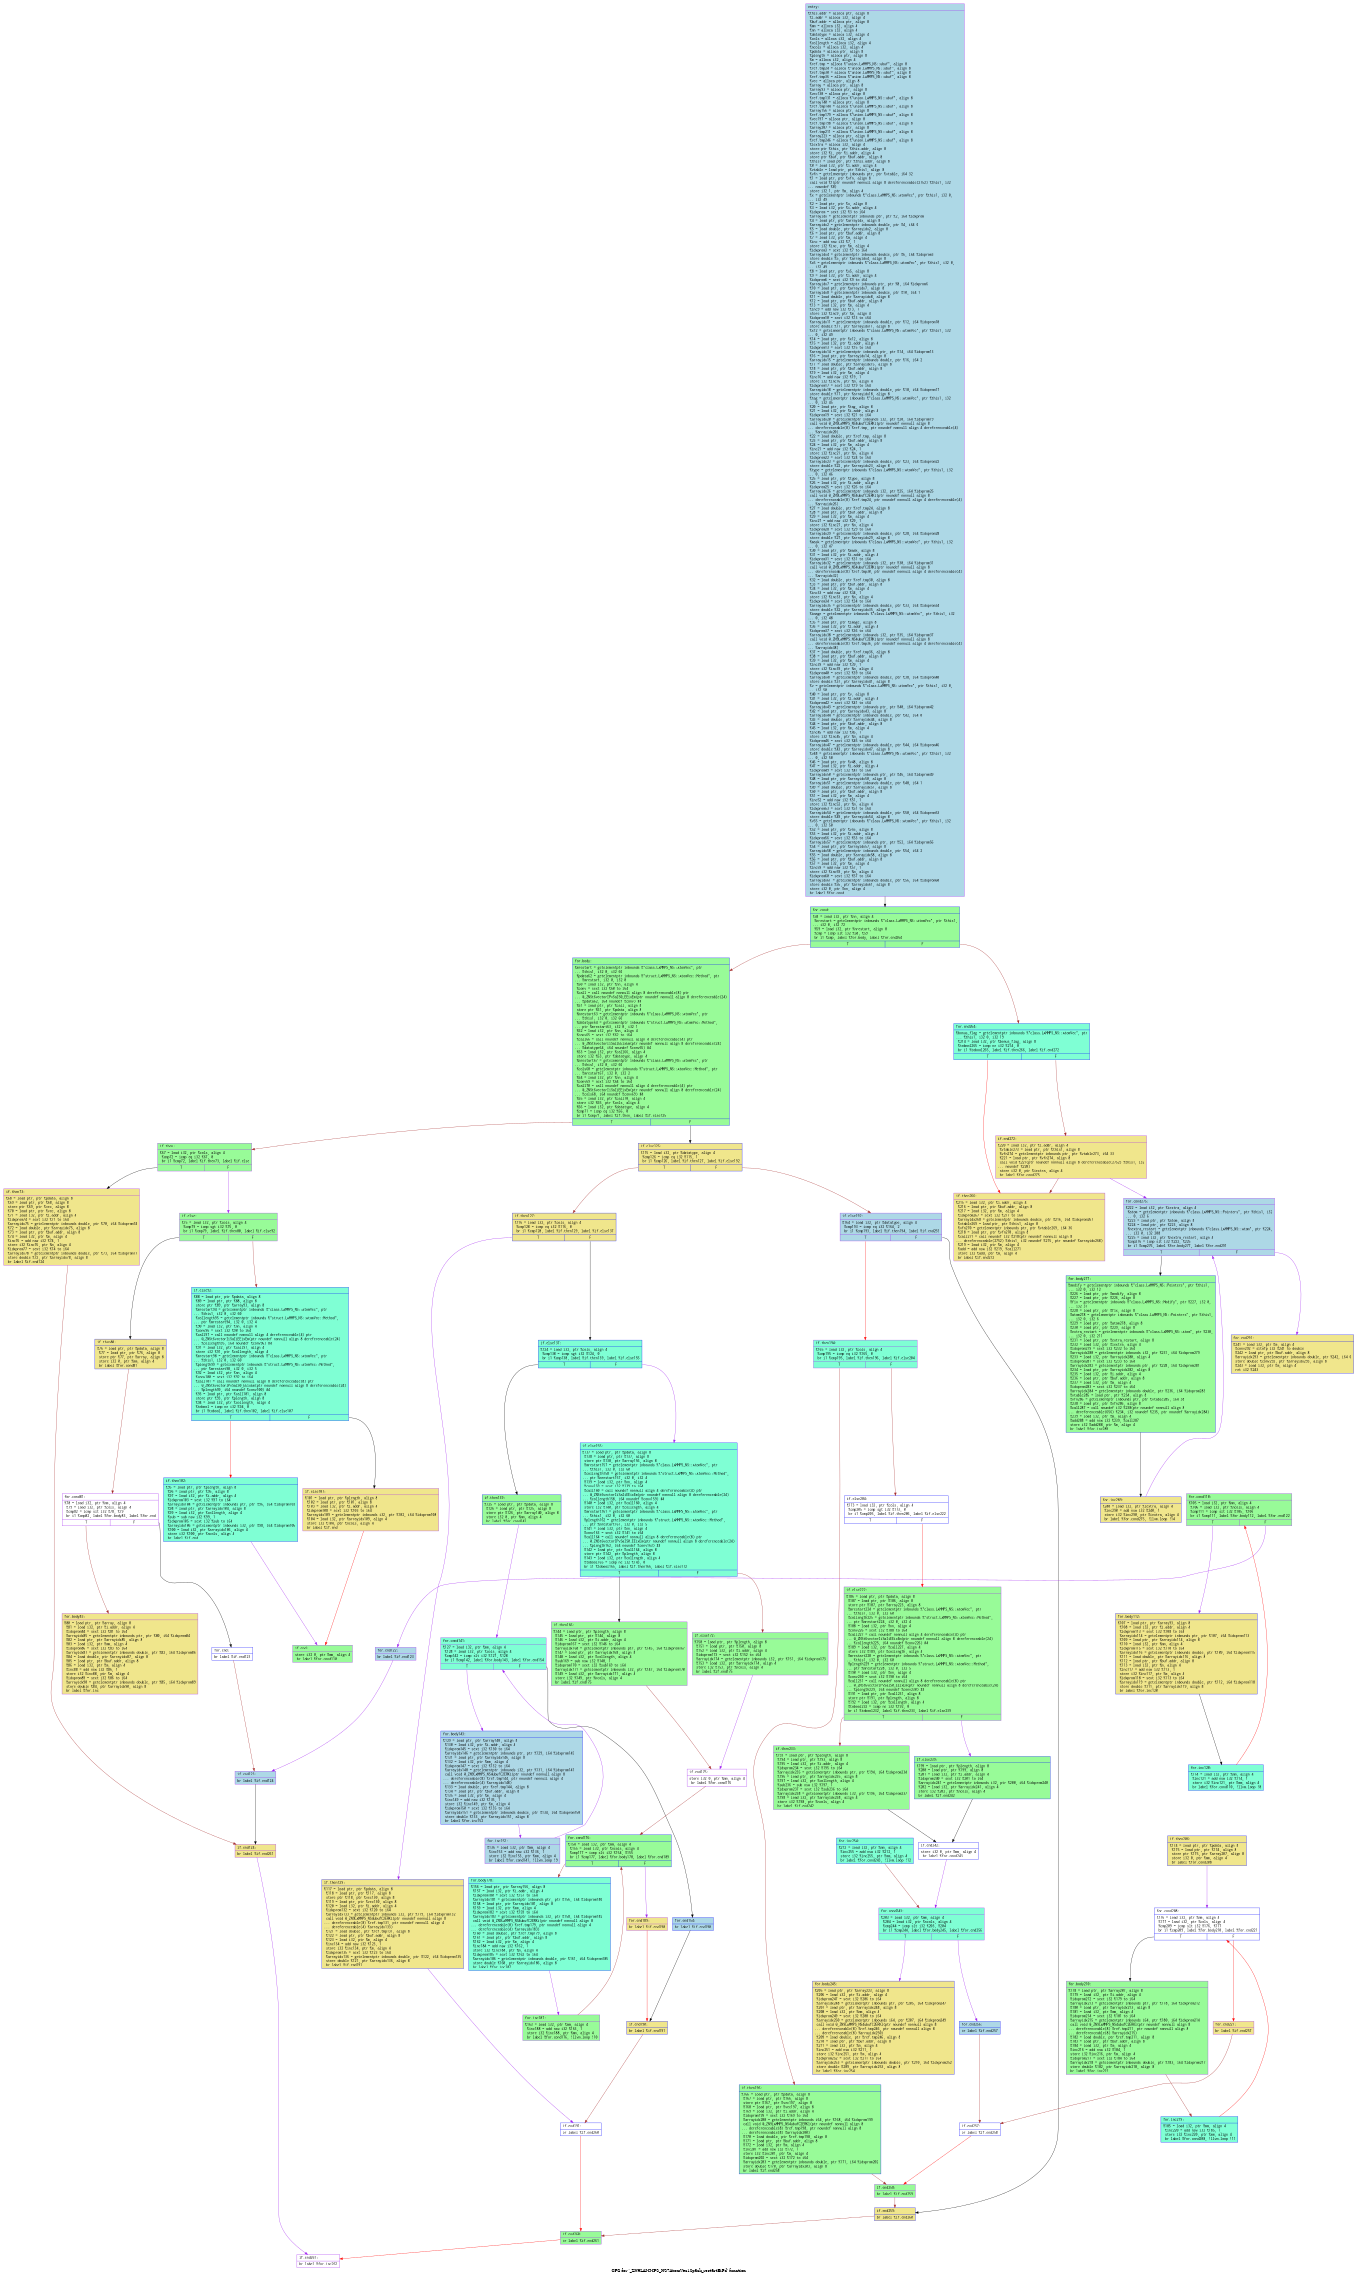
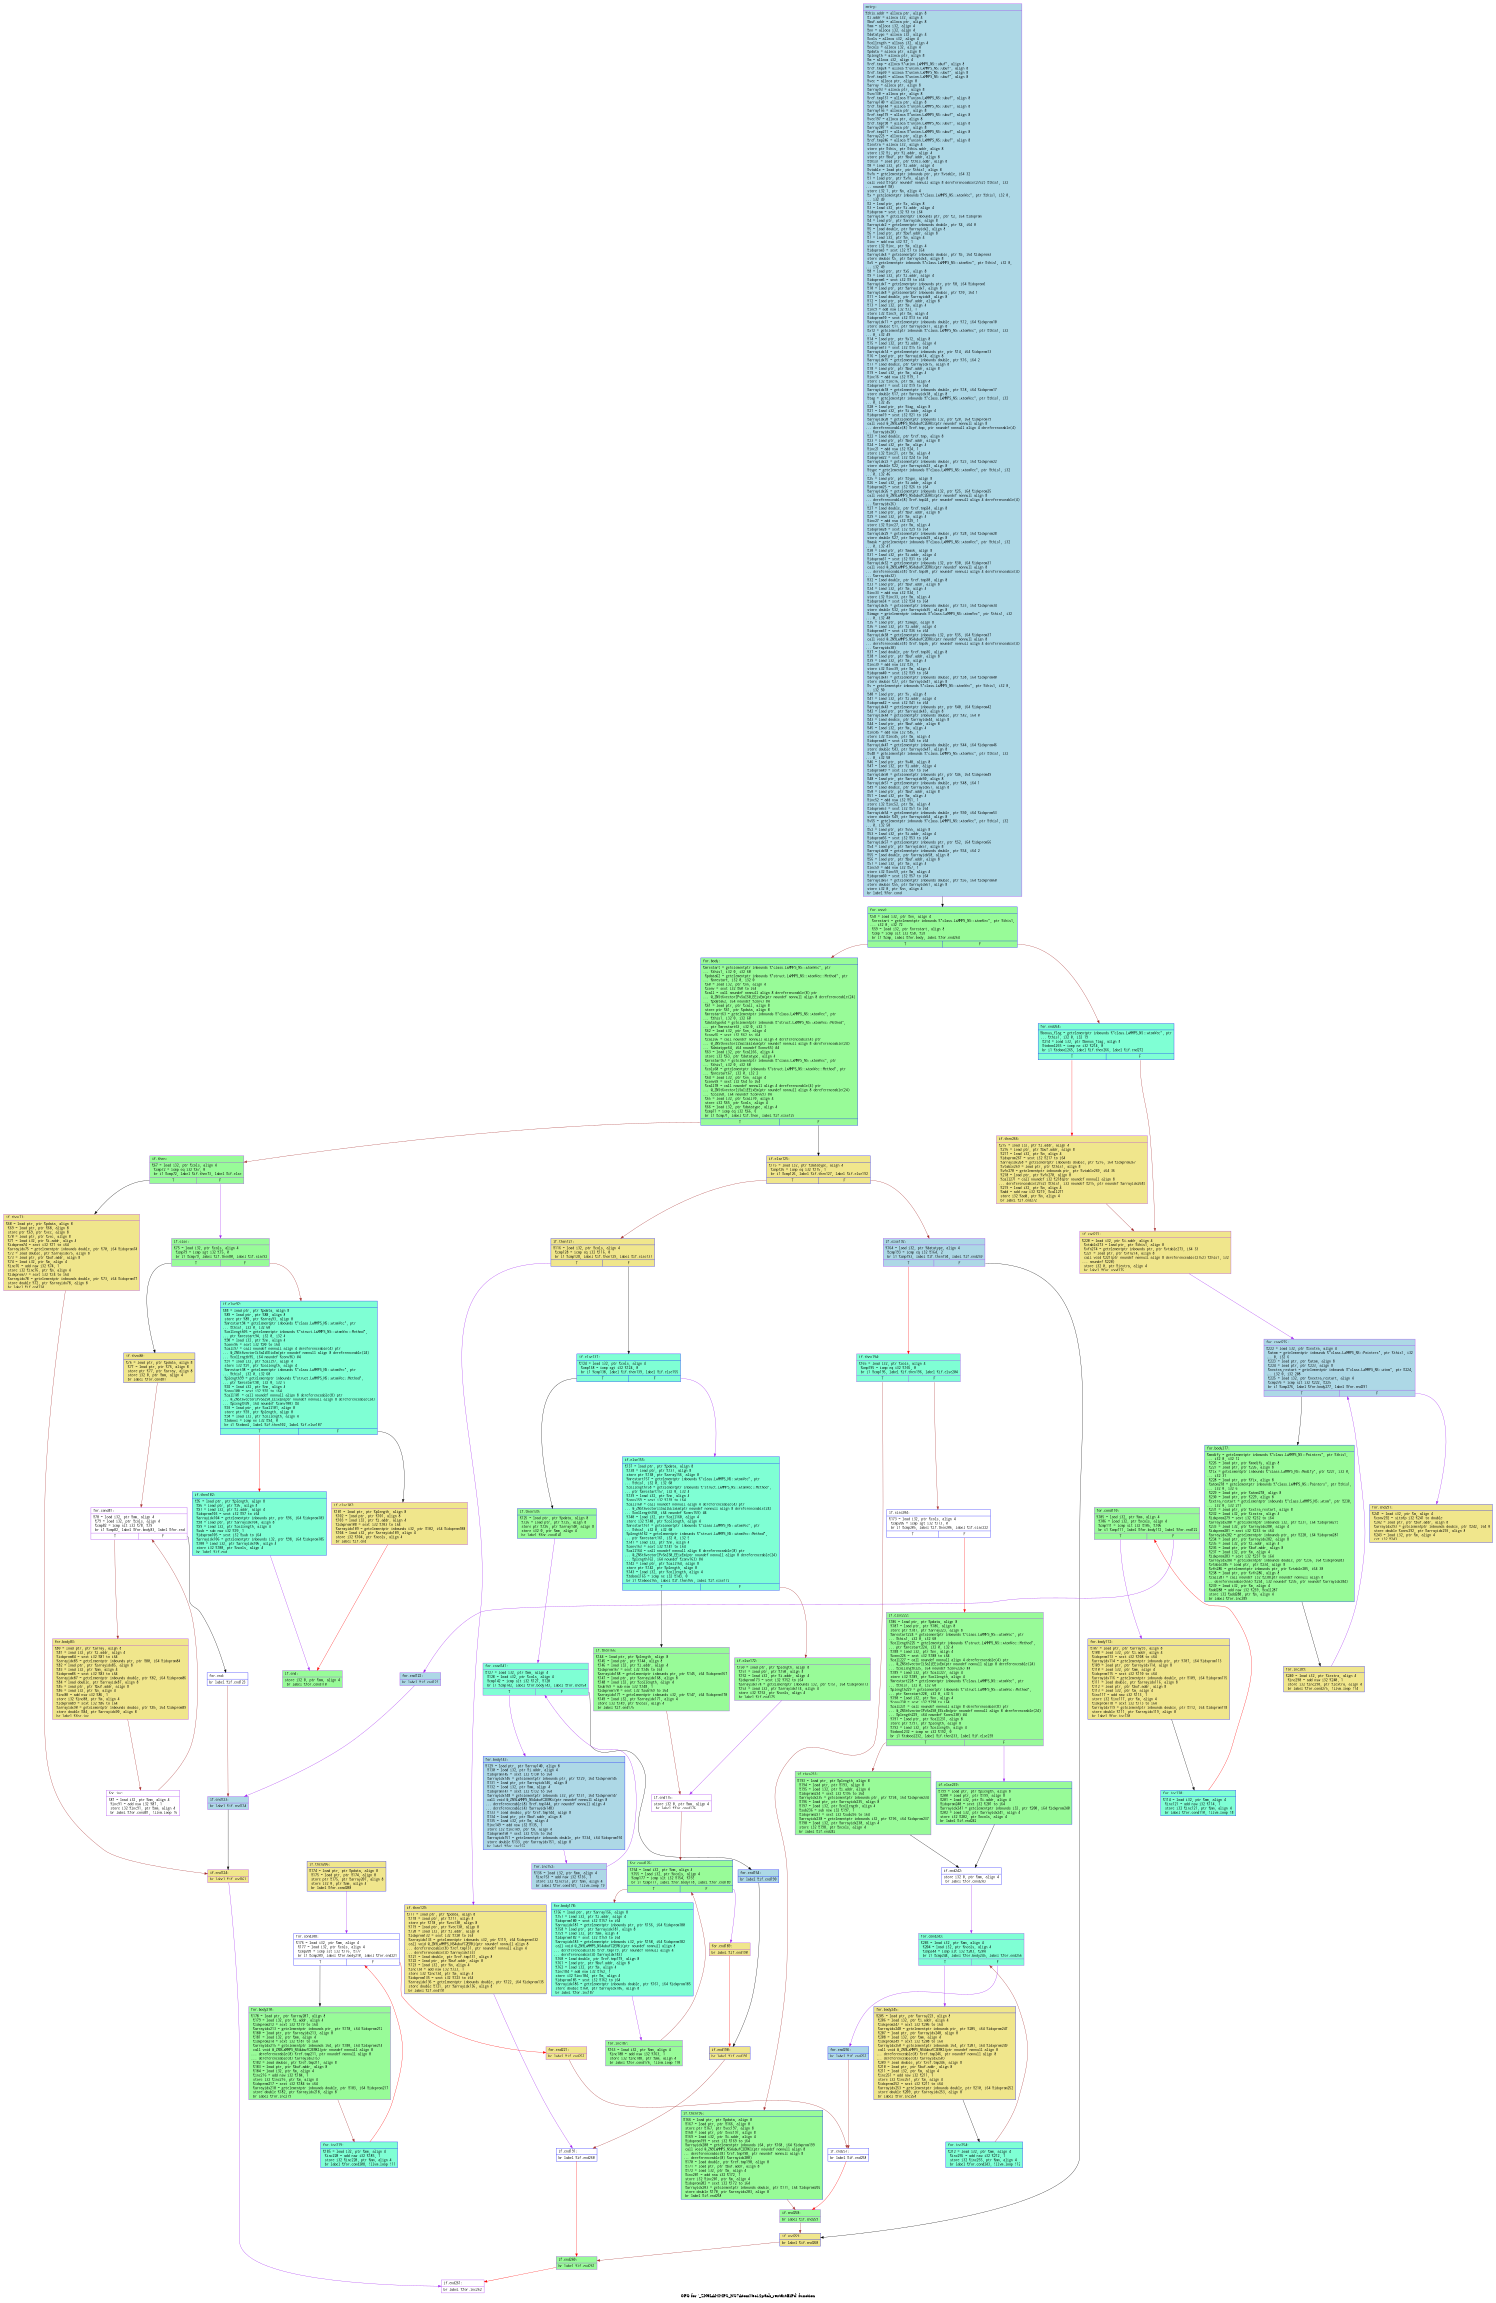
(1055, 1184) -> (1119, 1216)
none -> (143, 1803)
none -> (971, 2119)
